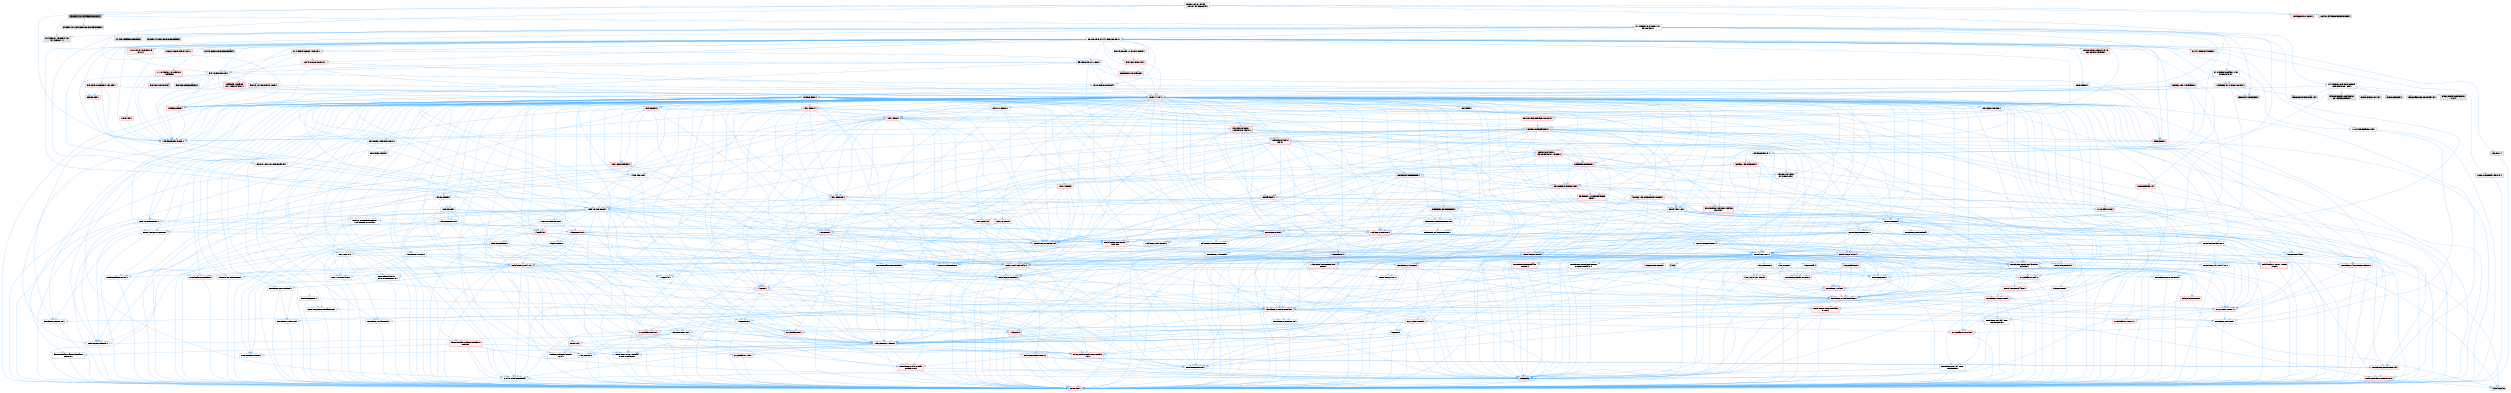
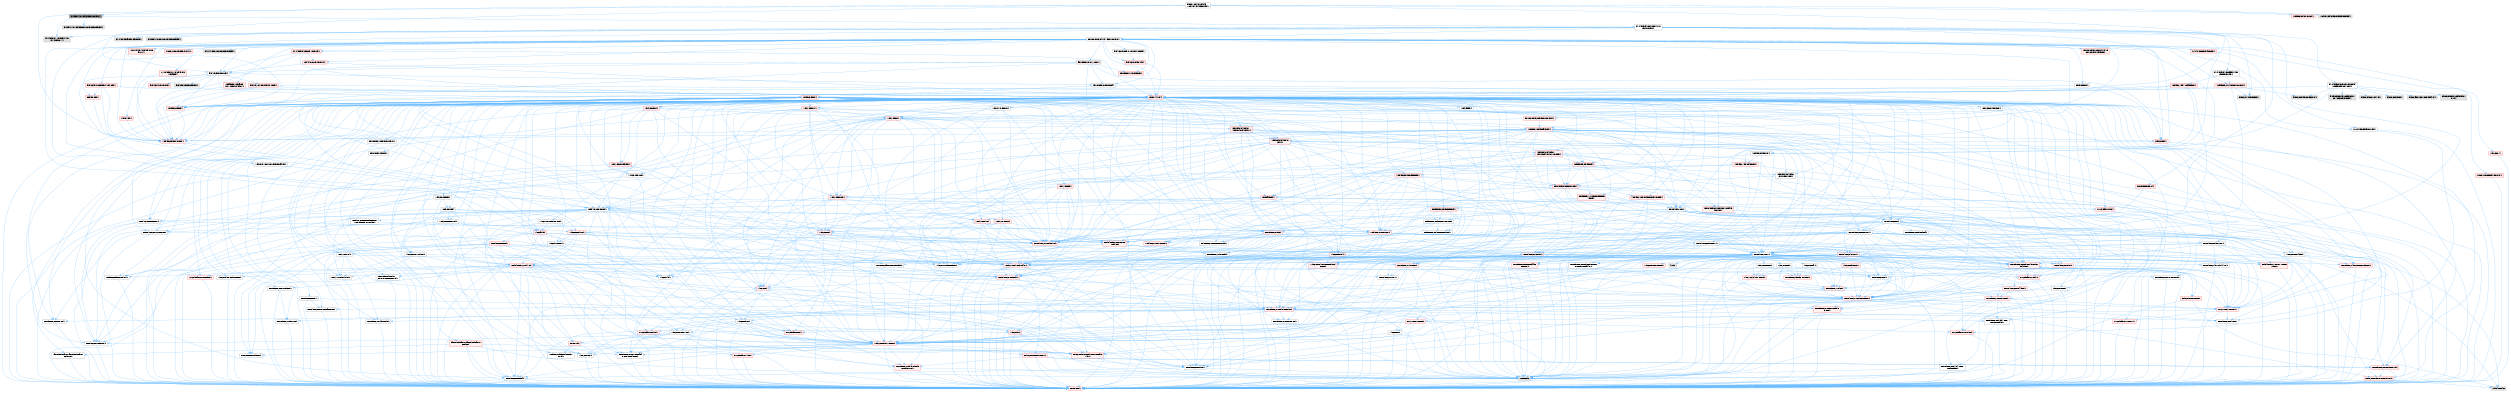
(515, 379) -> (515, 379)
